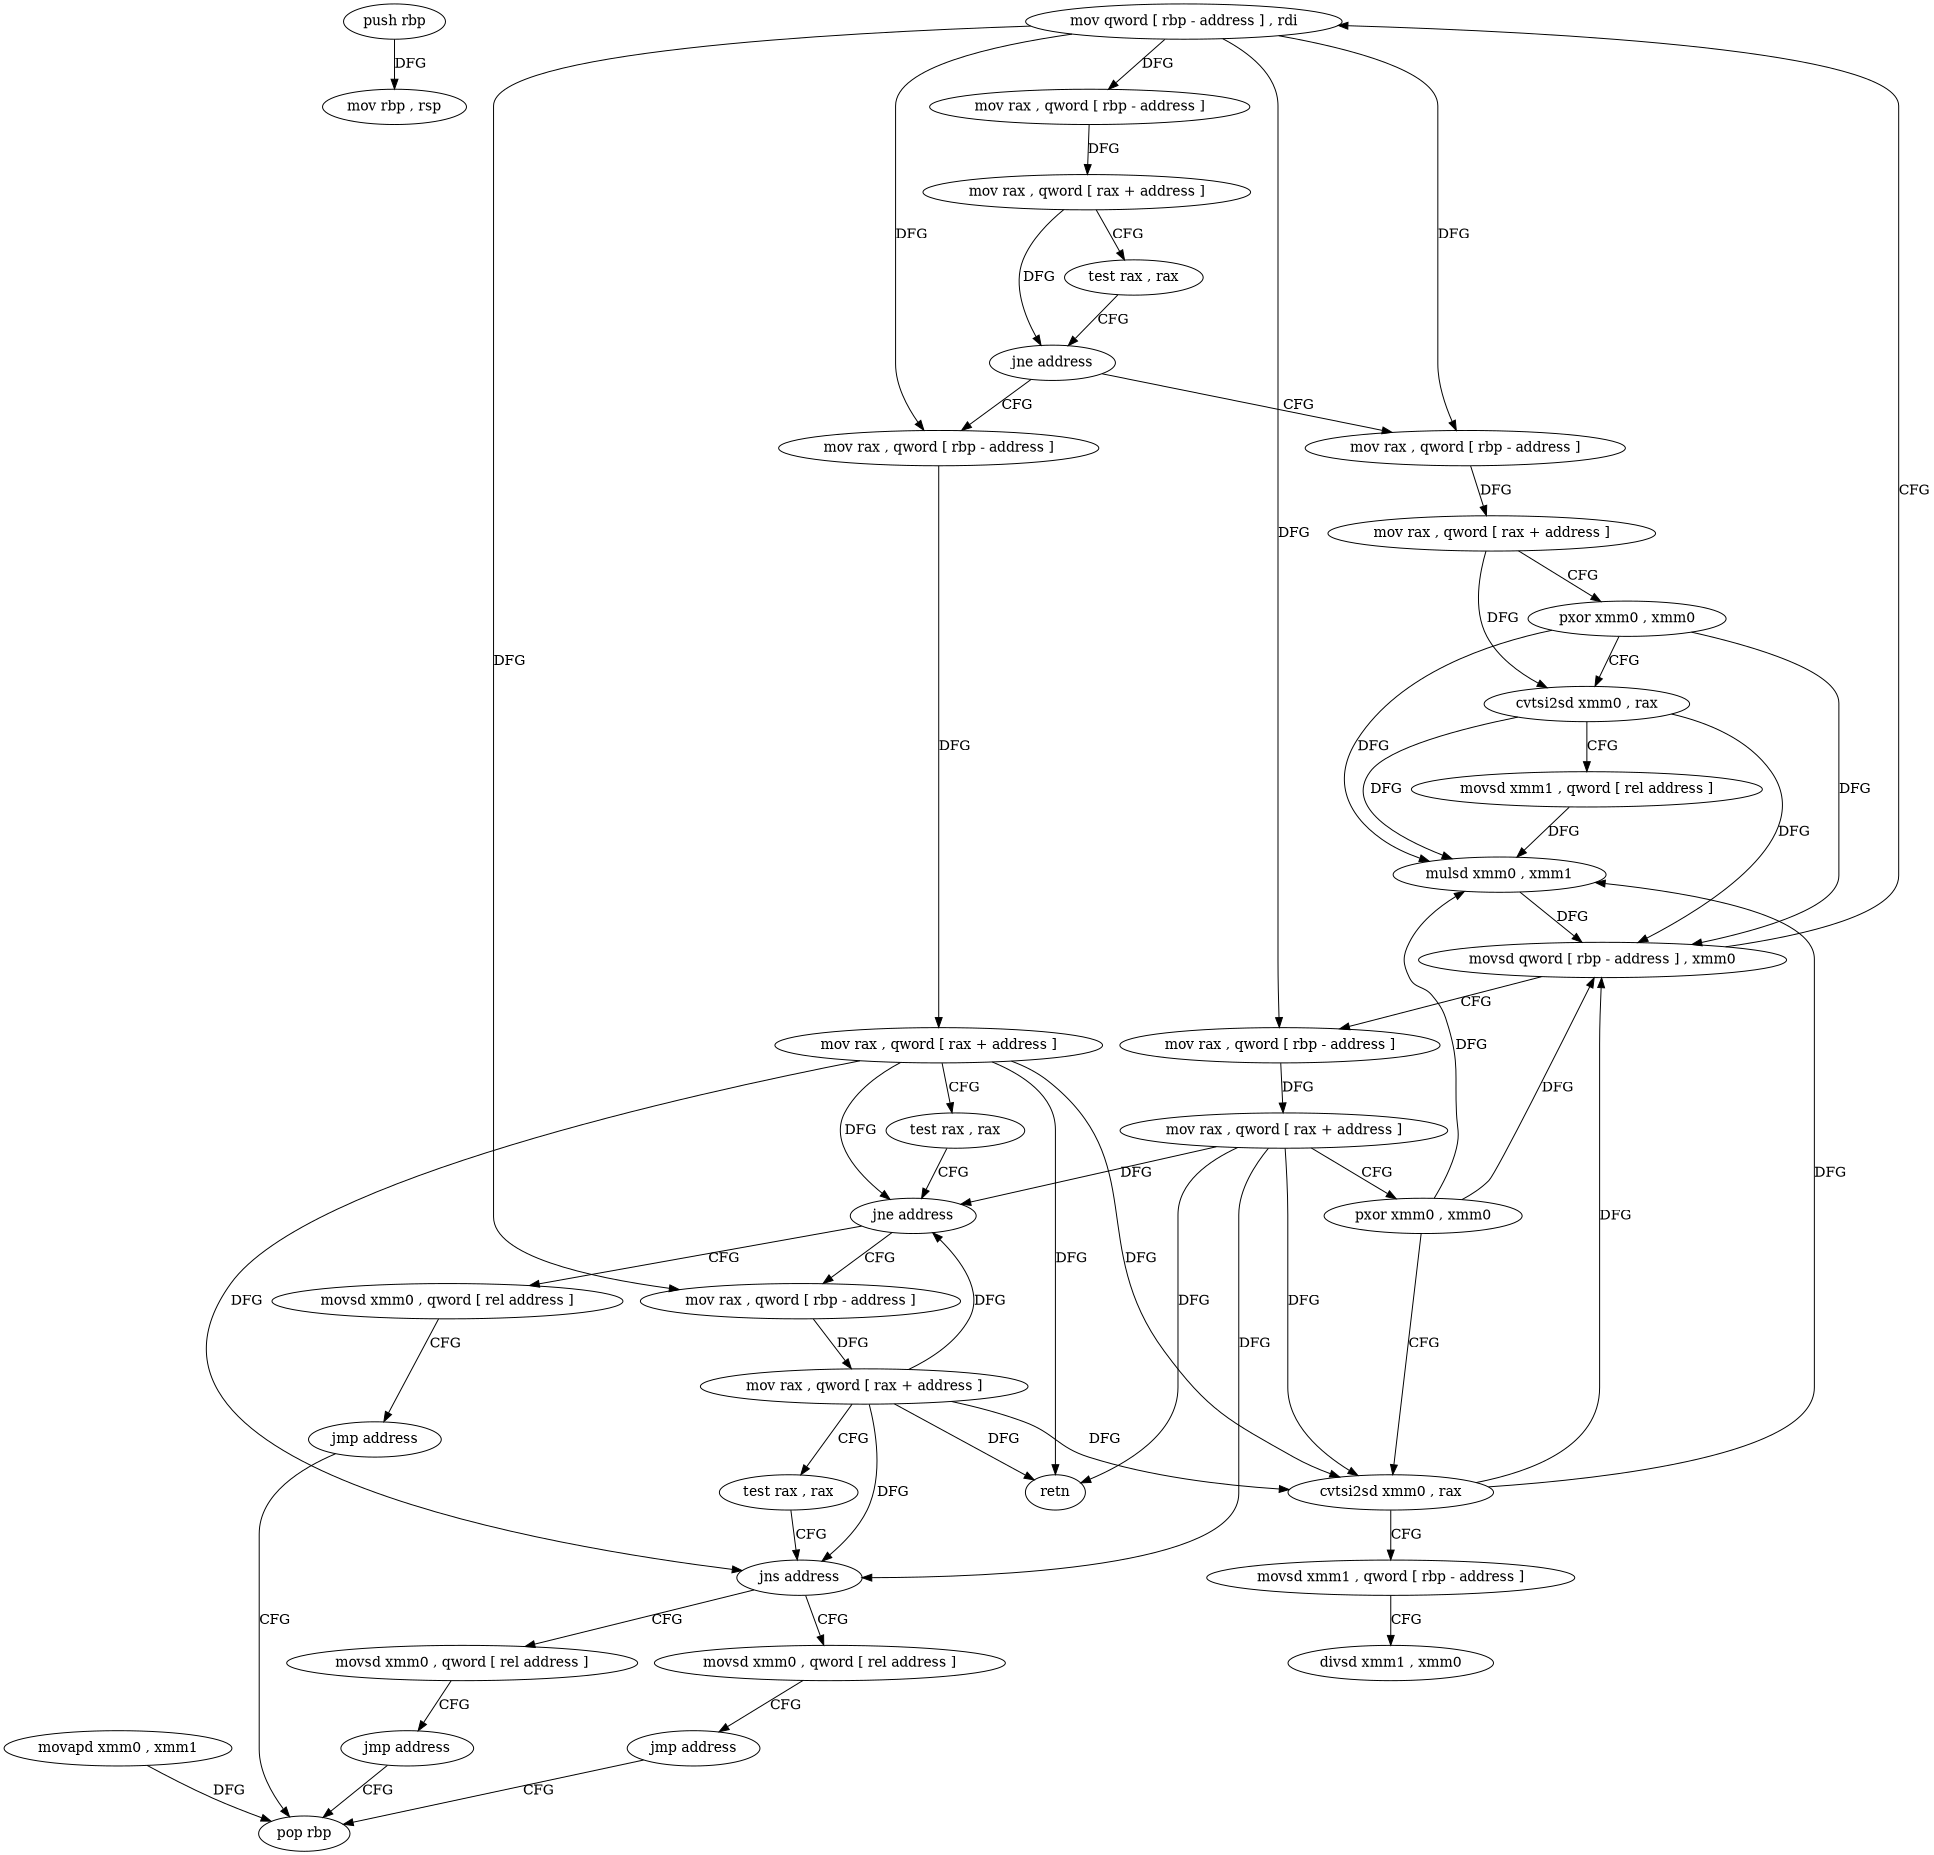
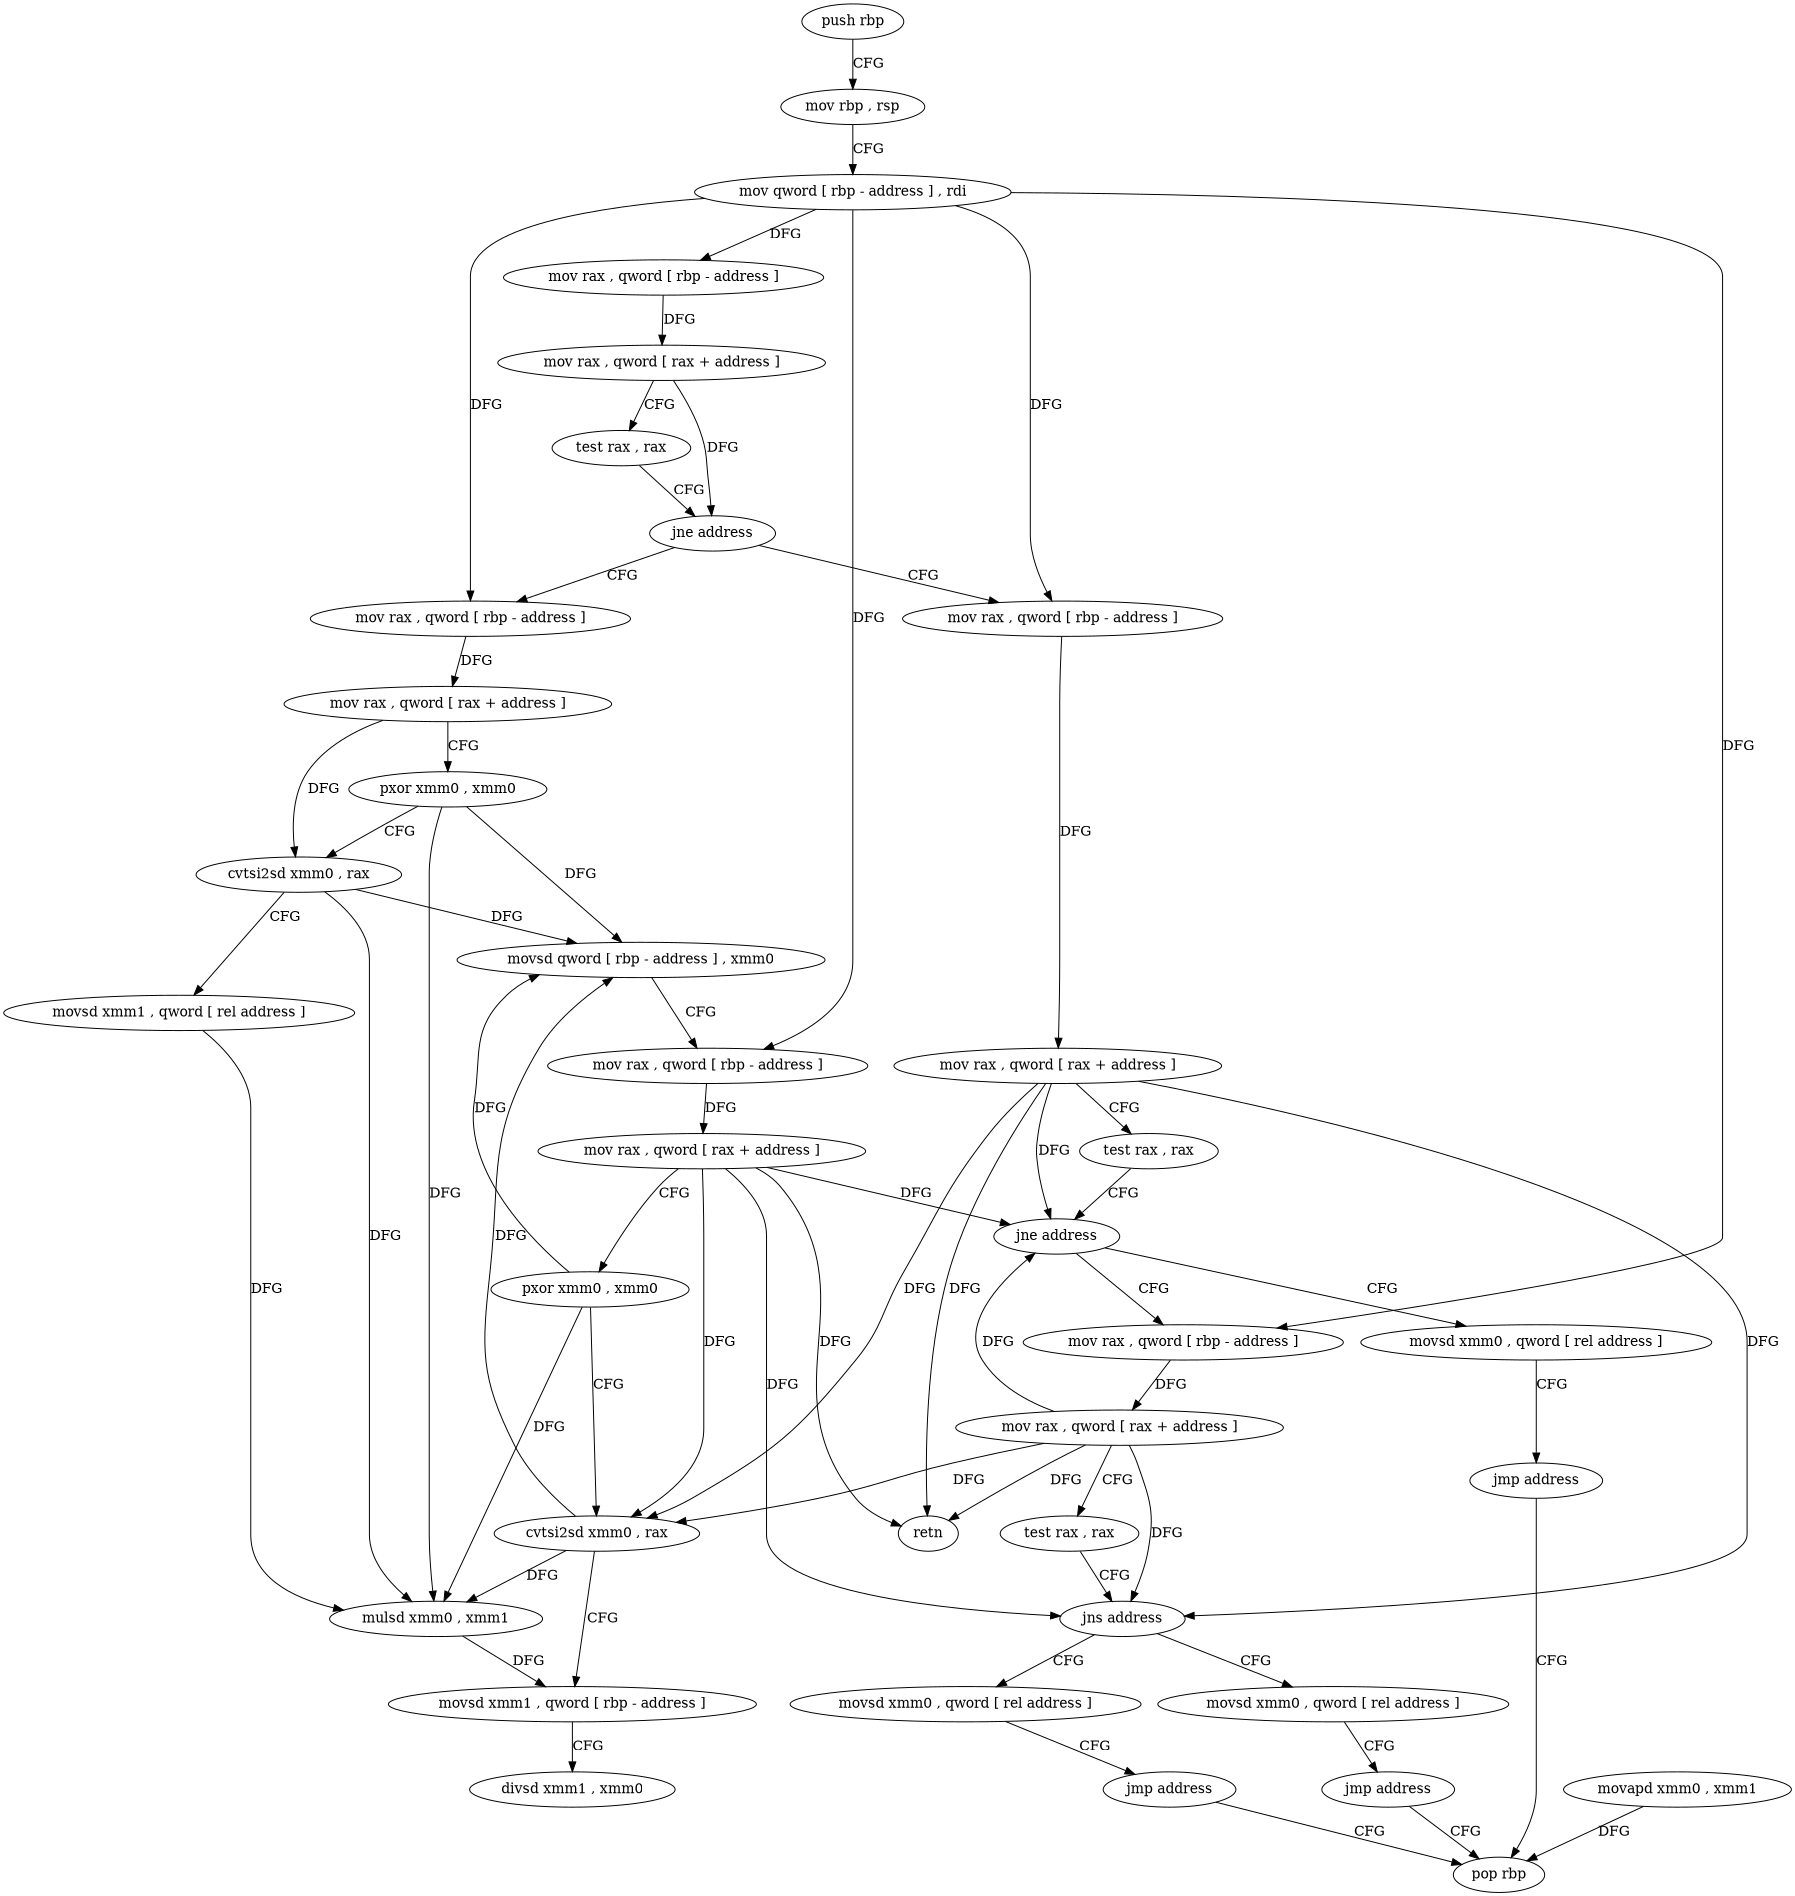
(411, 64) -> (869, 64)
(1899, 306) -> (853, 145)
(1547, 914) -> (500, 1659)
